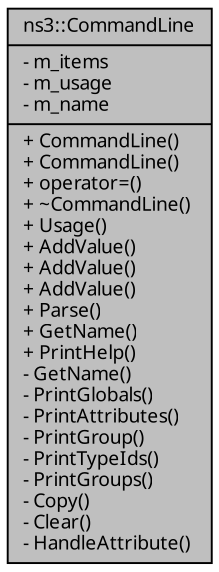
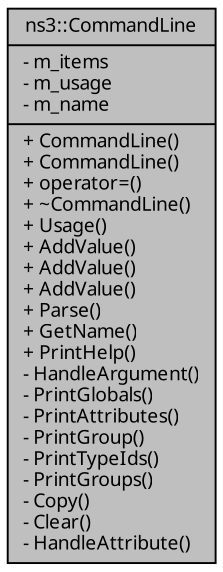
(78, 374) -> (112, 374)
